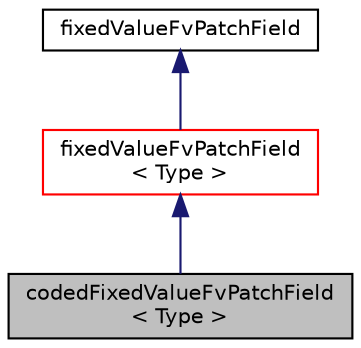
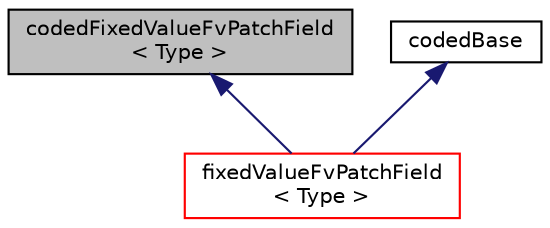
(180, 30) -> (466, 42)
(180, 245) -> (259, 122)
